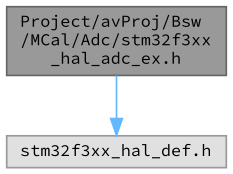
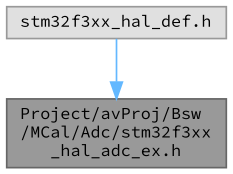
(117, 97) -> (117, 60)
